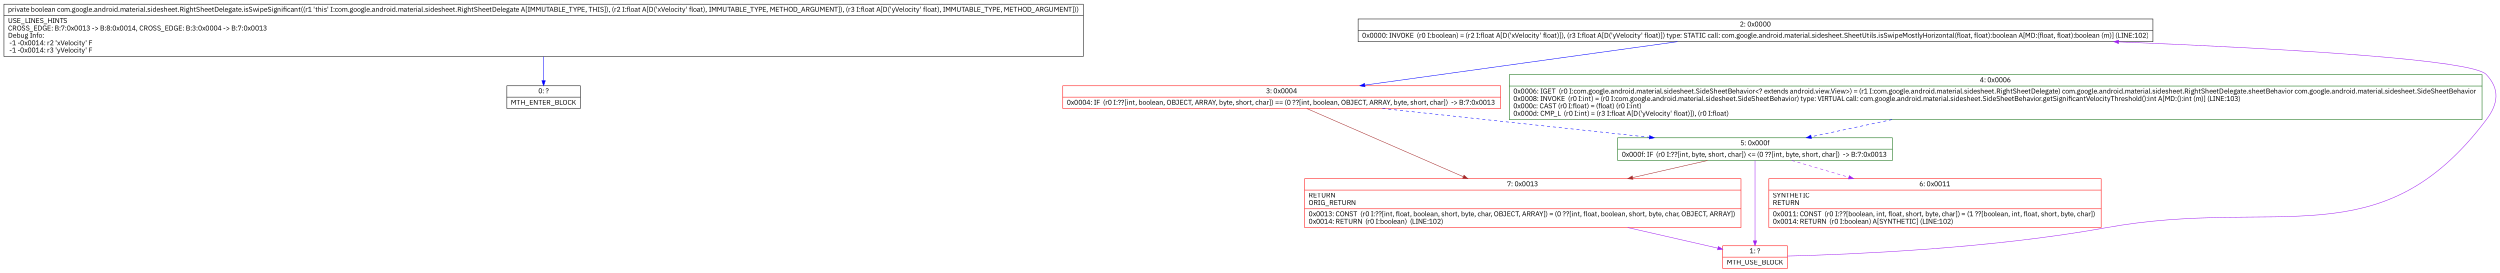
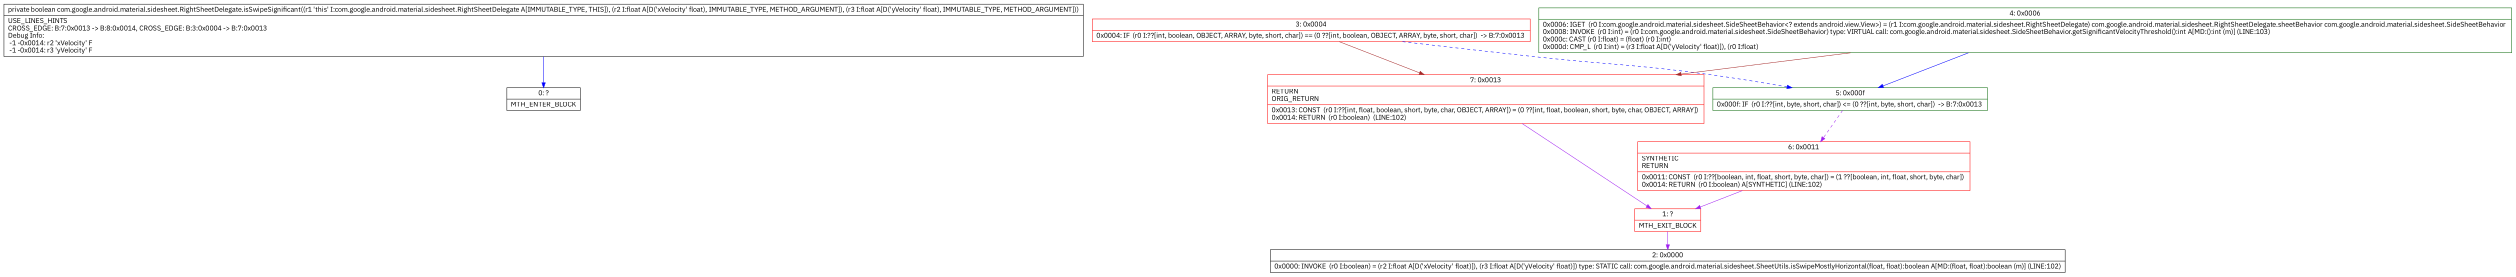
(1521, 63) -> none
(1852, 128) -> (1926, 69)
(1670, 169) -> (1766, 63)
(1755, 201) -> (1721, 199)
(1755, 263) -> (1668, 226)
